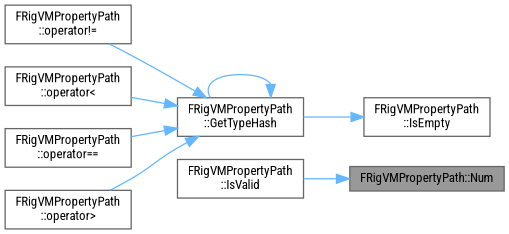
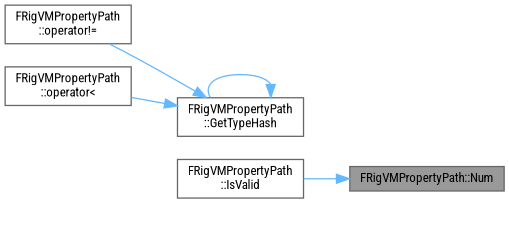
(427, 117) -> none
(68, 148) -> none
(68, 210) -> none
